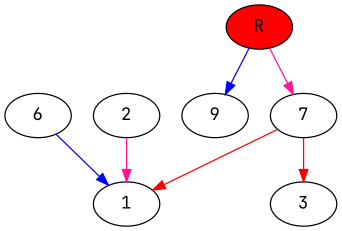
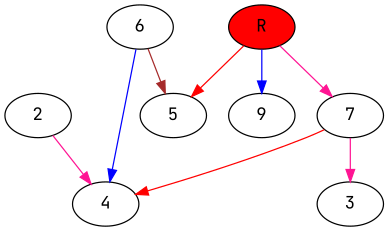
none -> (173, 116)
(304, 154) -> (350, 154)
(127, 204) -> (106, 204)
